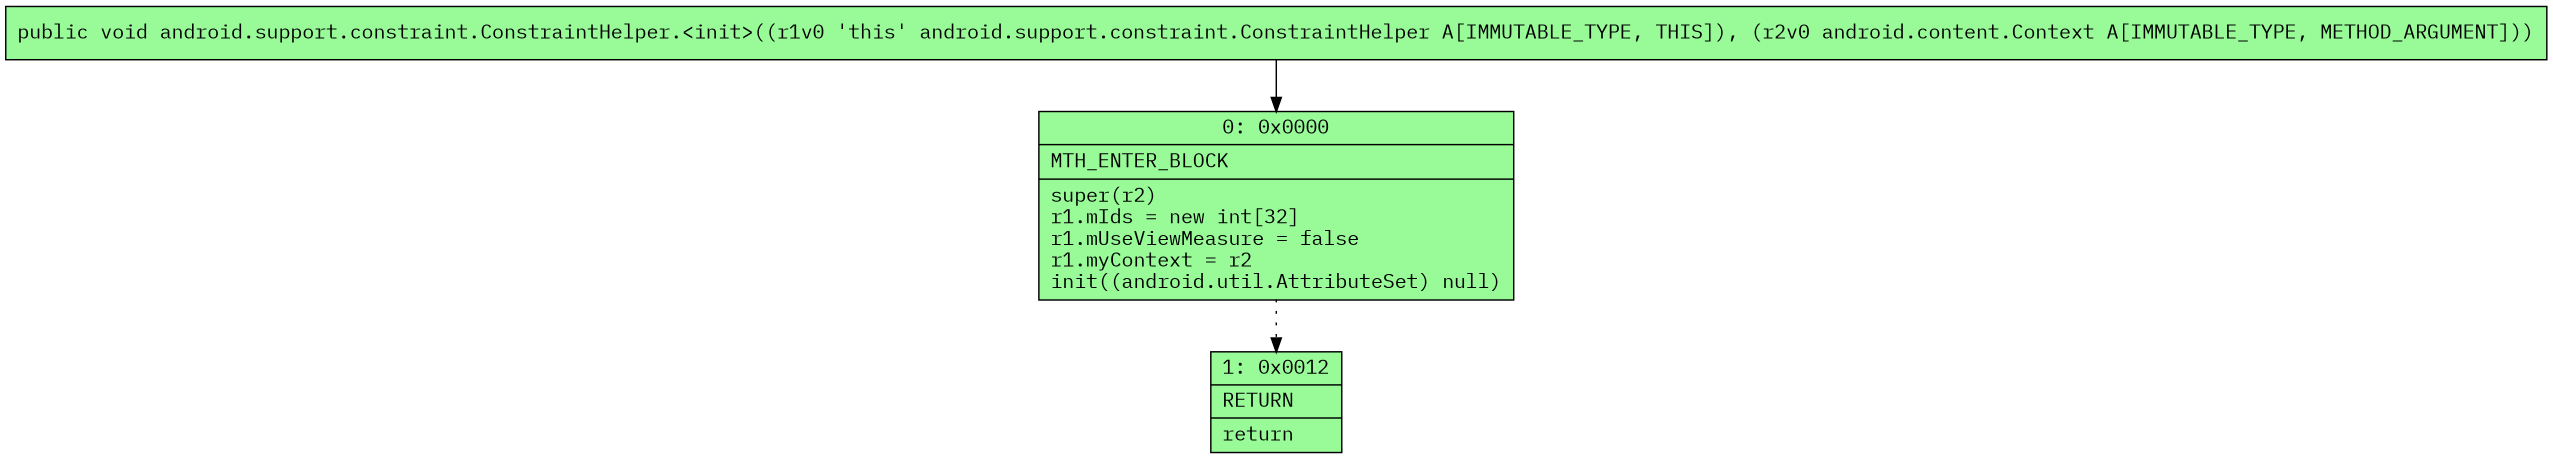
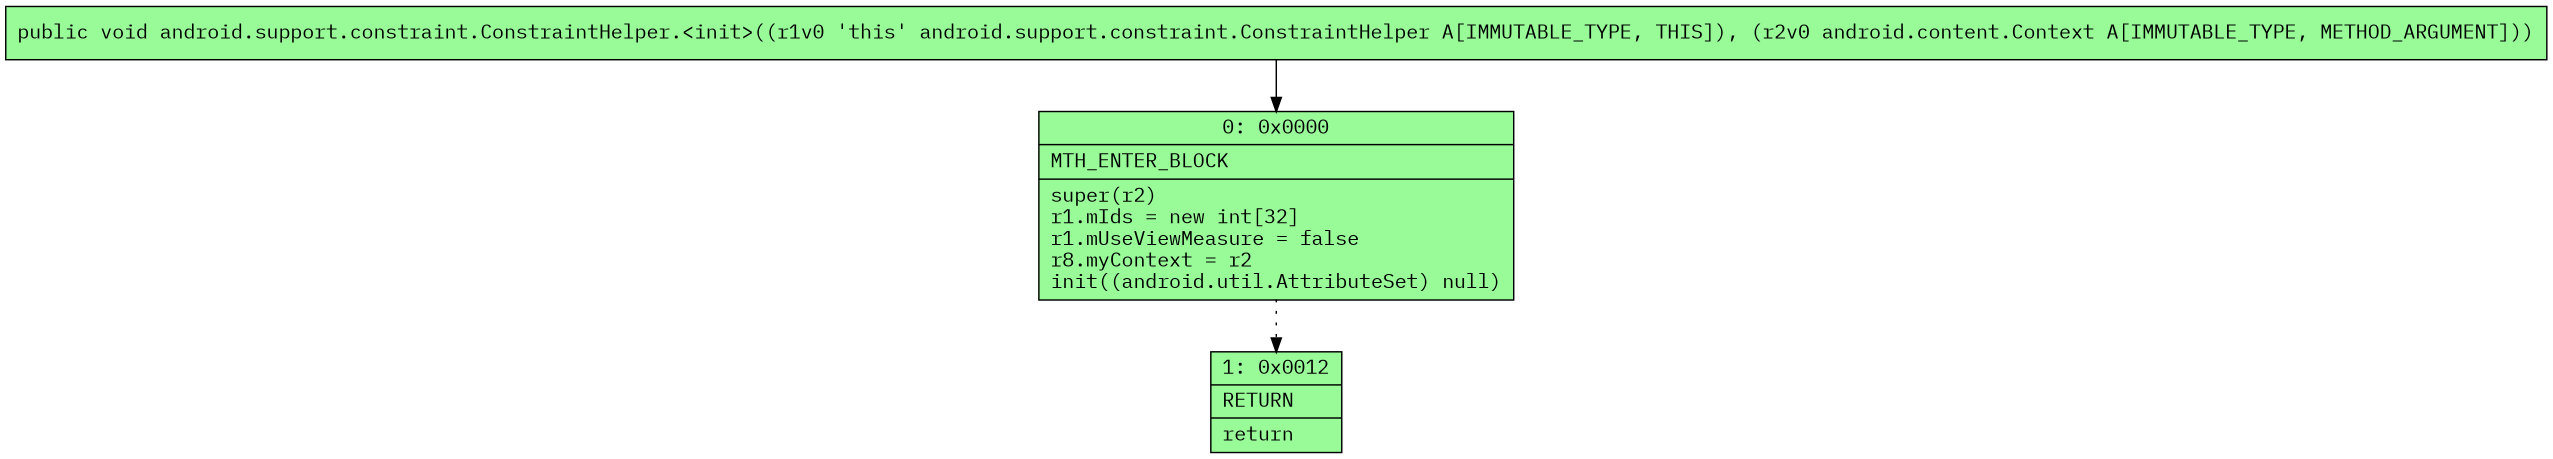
(1152, 260) -> (1152, 260)
